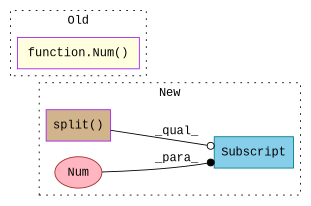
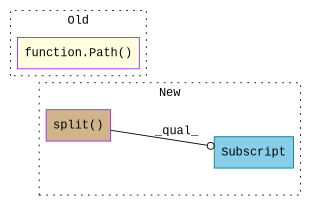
(78, 53) -> (78, 53)
(78, 172) -> none
